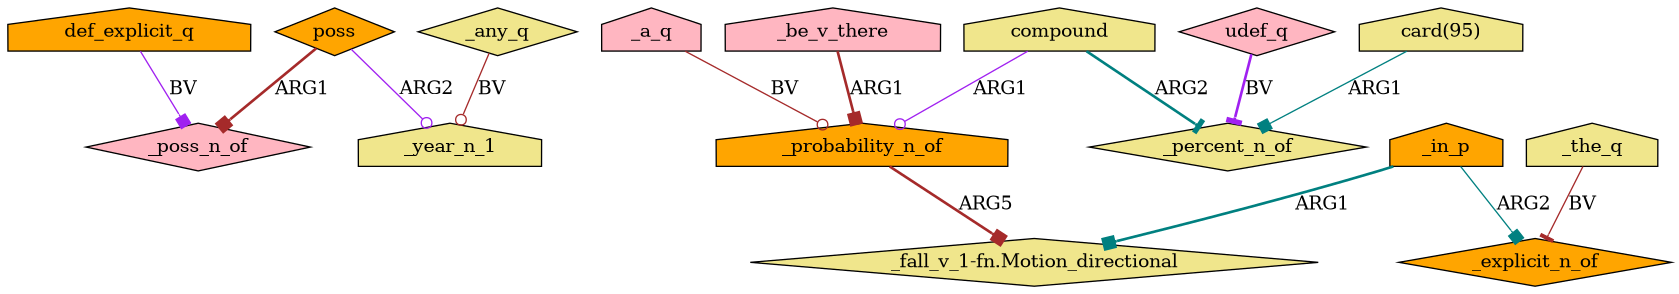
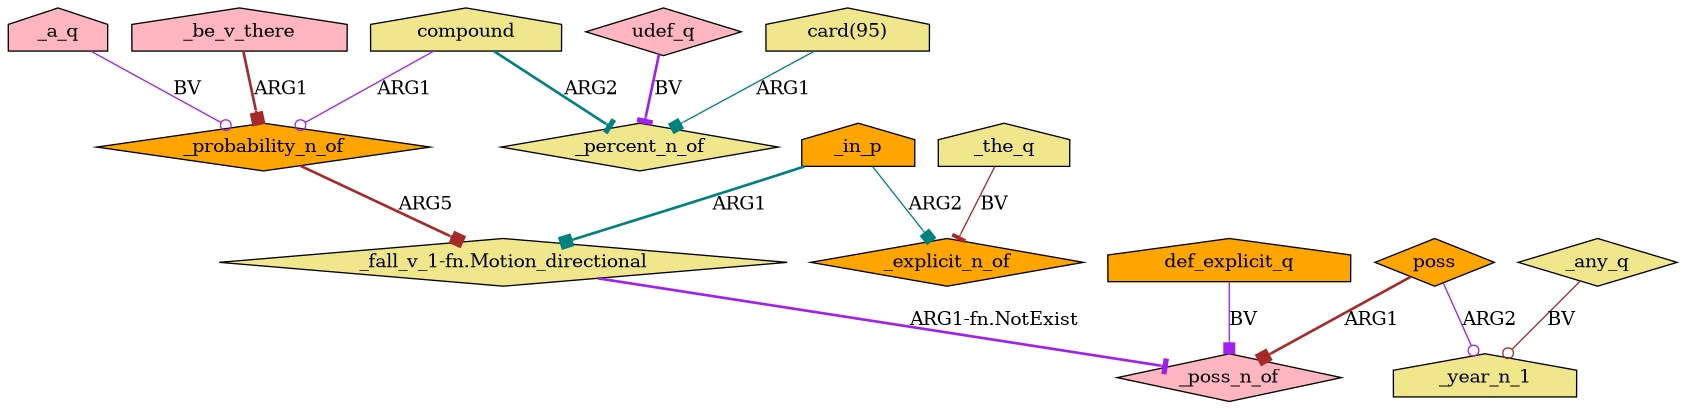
(751, 87) -> (156, 87)
(862, 147) -> (263, 147)
none -> (879, 322)
